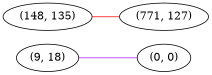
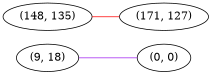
(164, 17) -> (164, 17)
